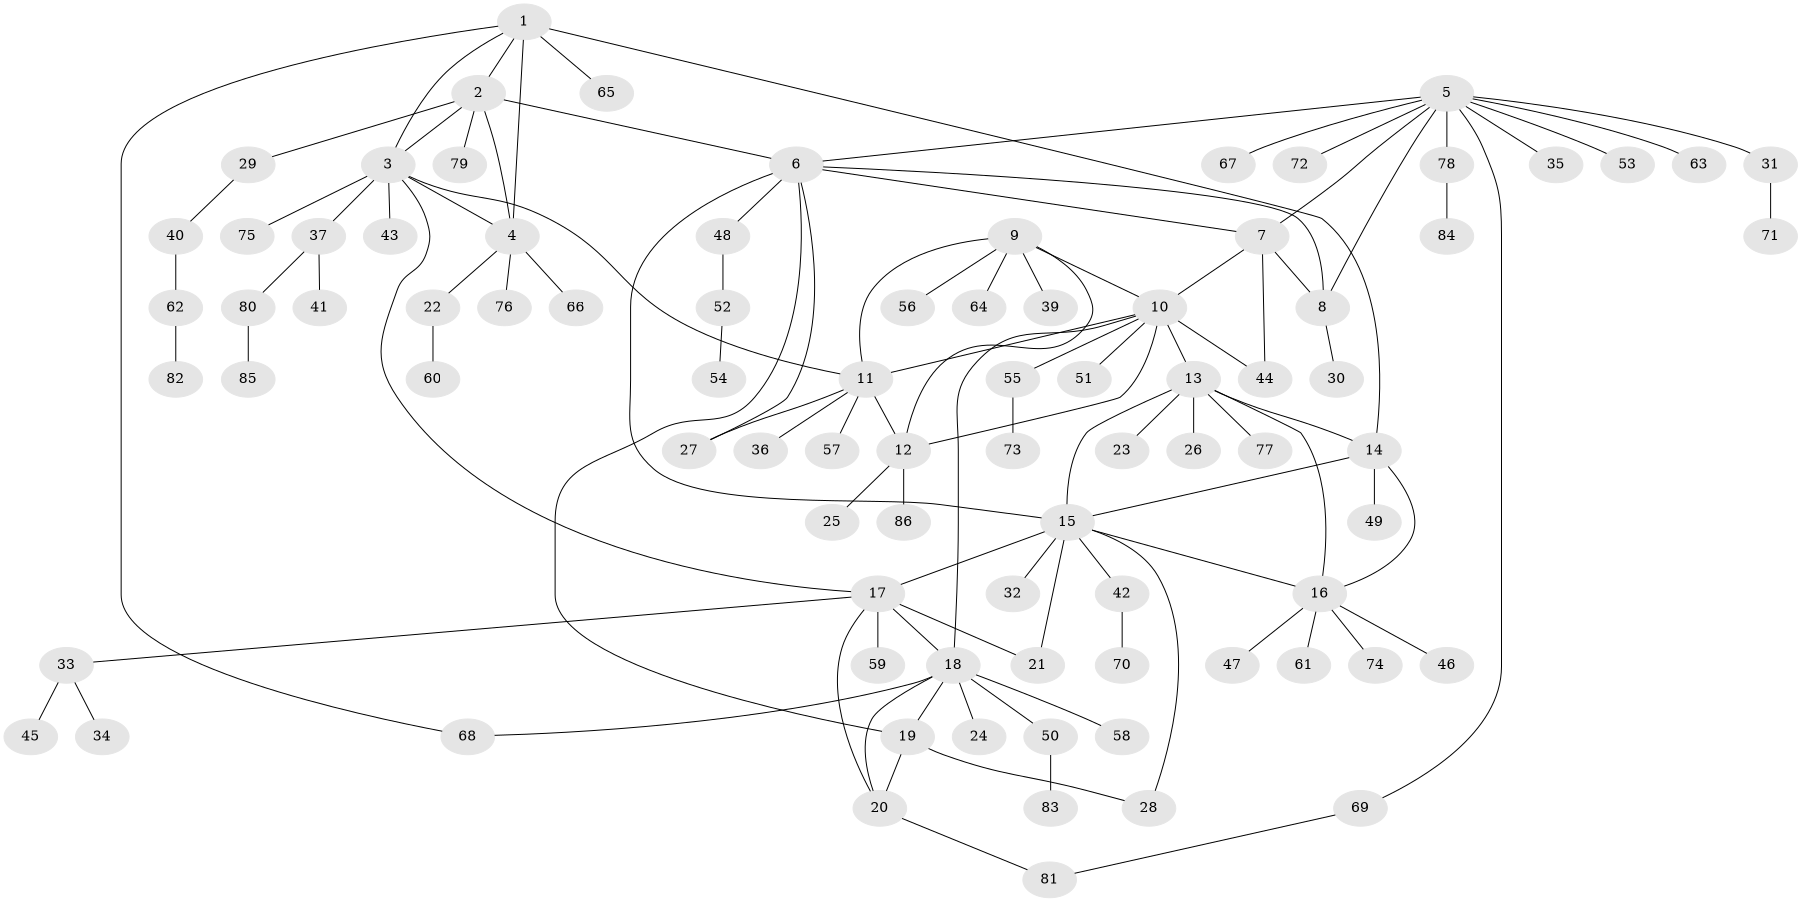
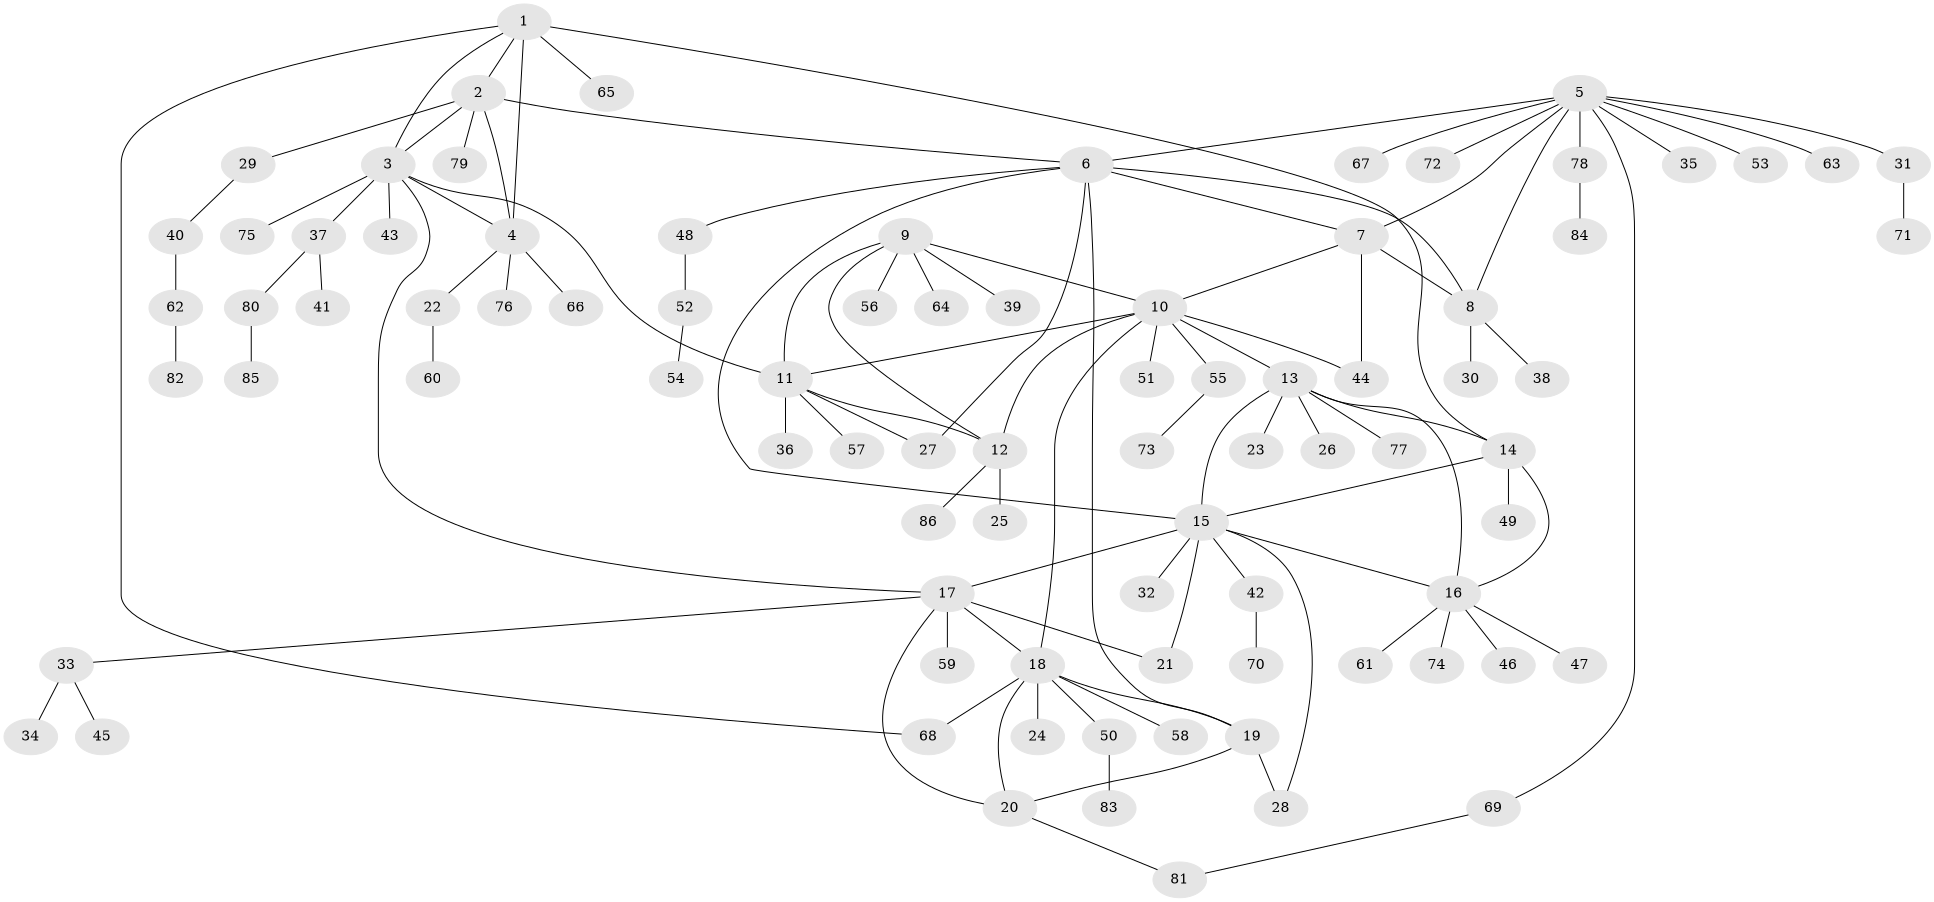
none -> (1542, 379)
